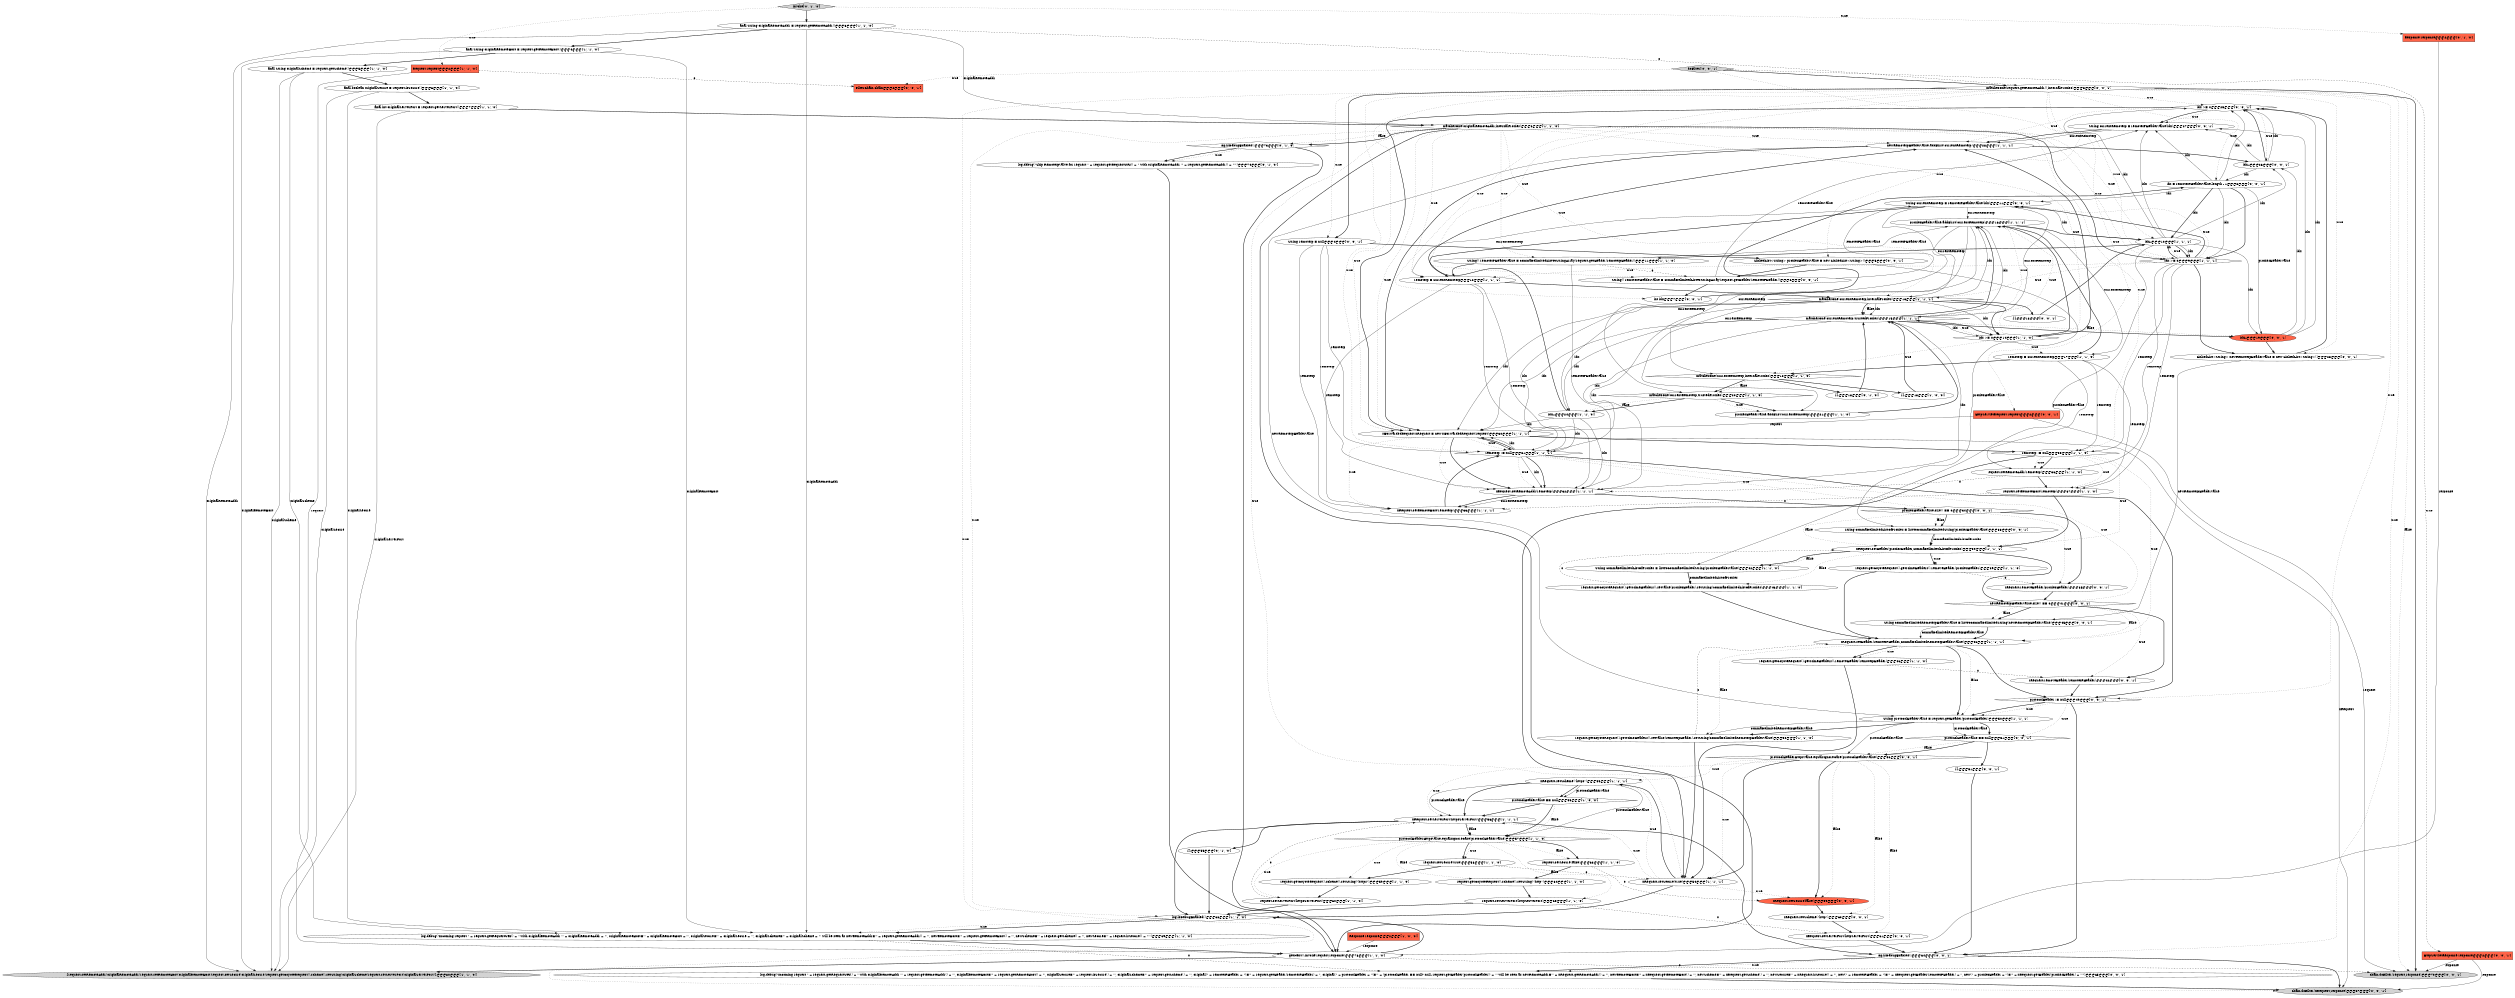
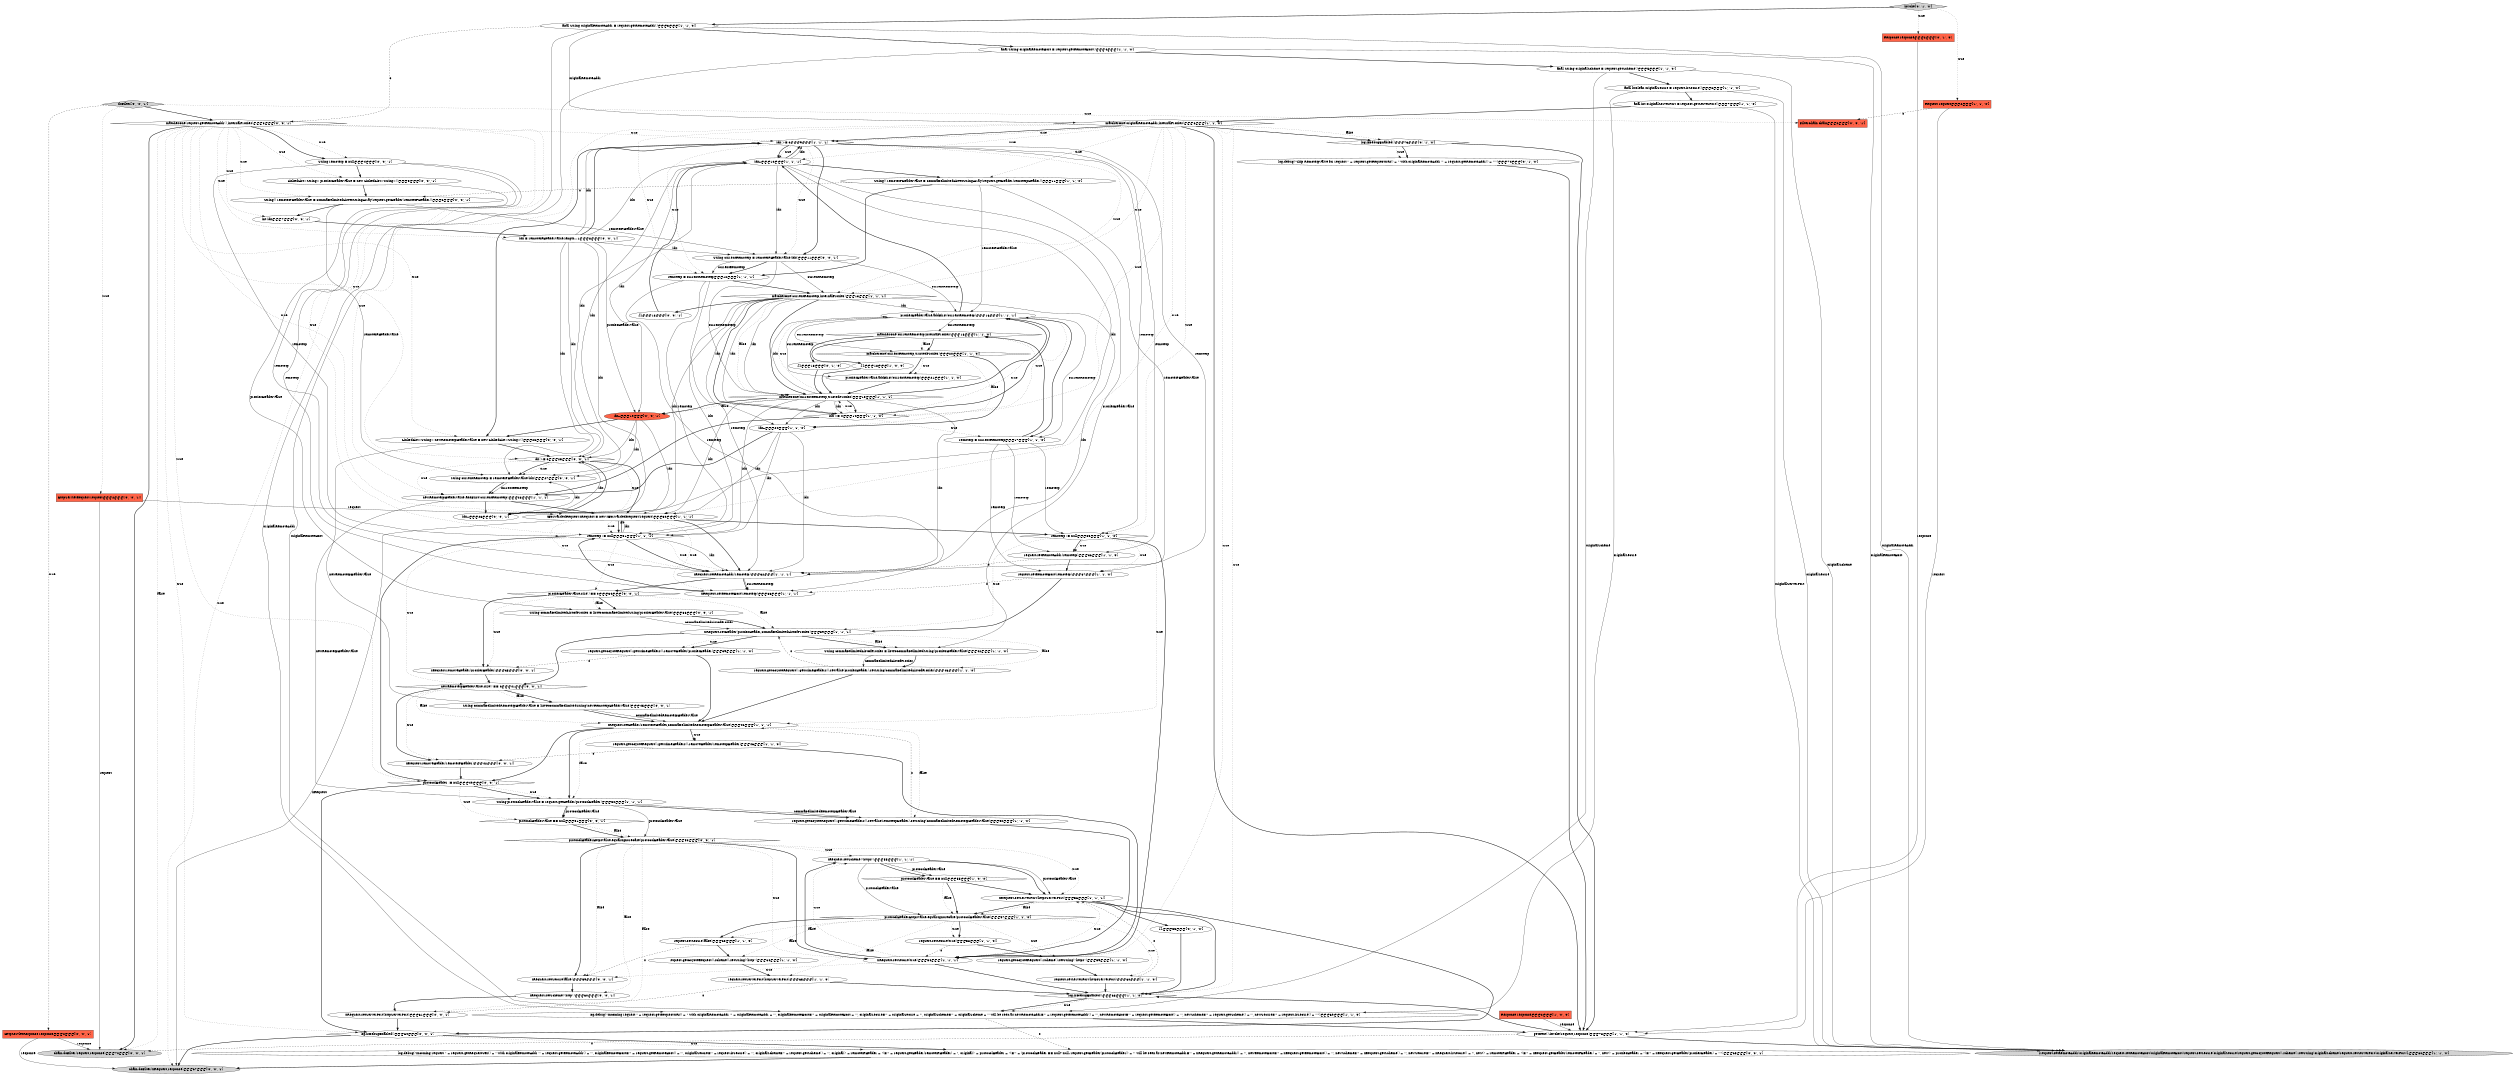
(2242, 174) -> (625, 431)
(2193, 212) -> (653, 174)
(1977, 769) -> none
(1813, 901) -> (572, 980)
